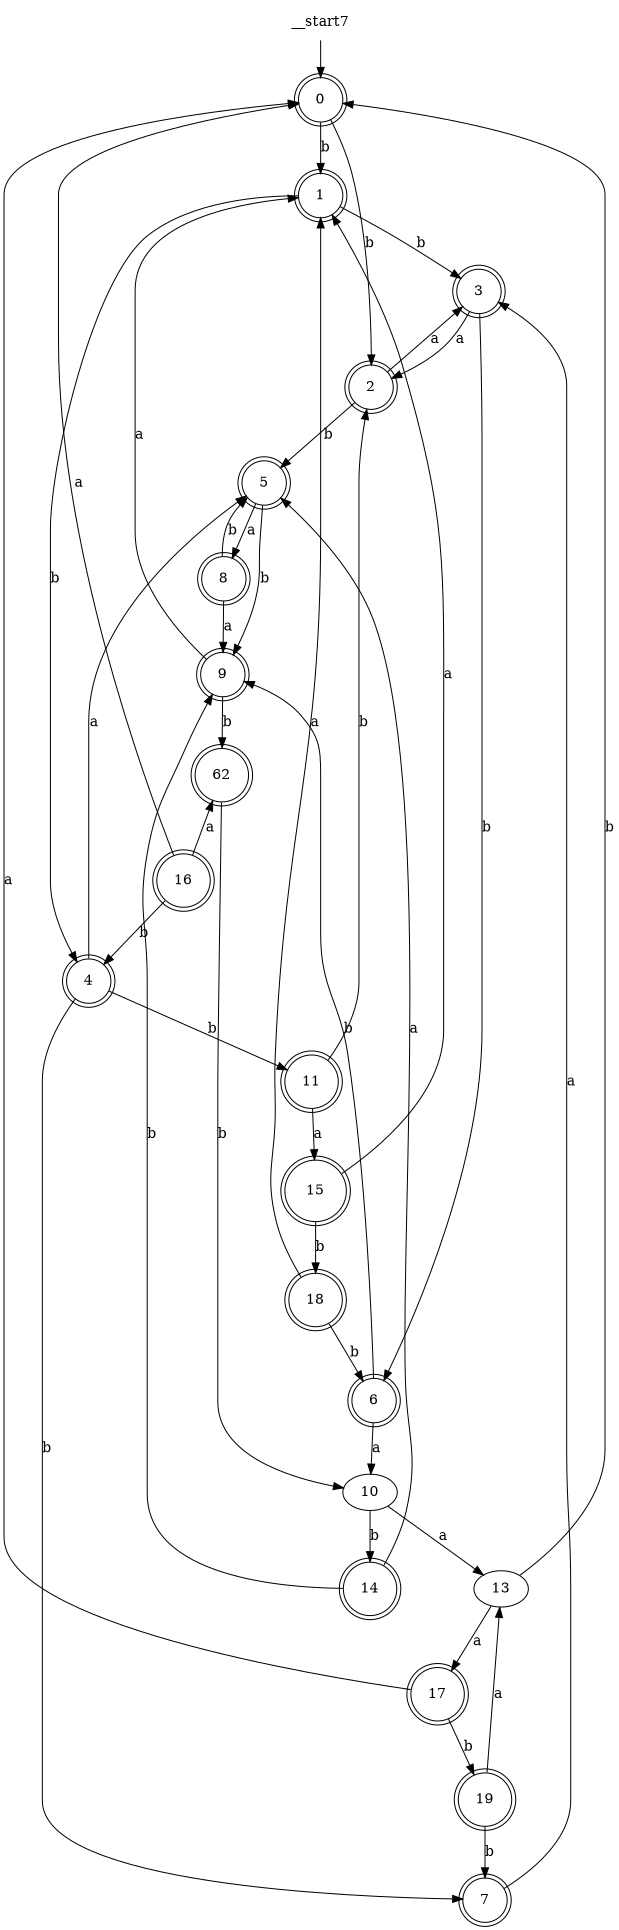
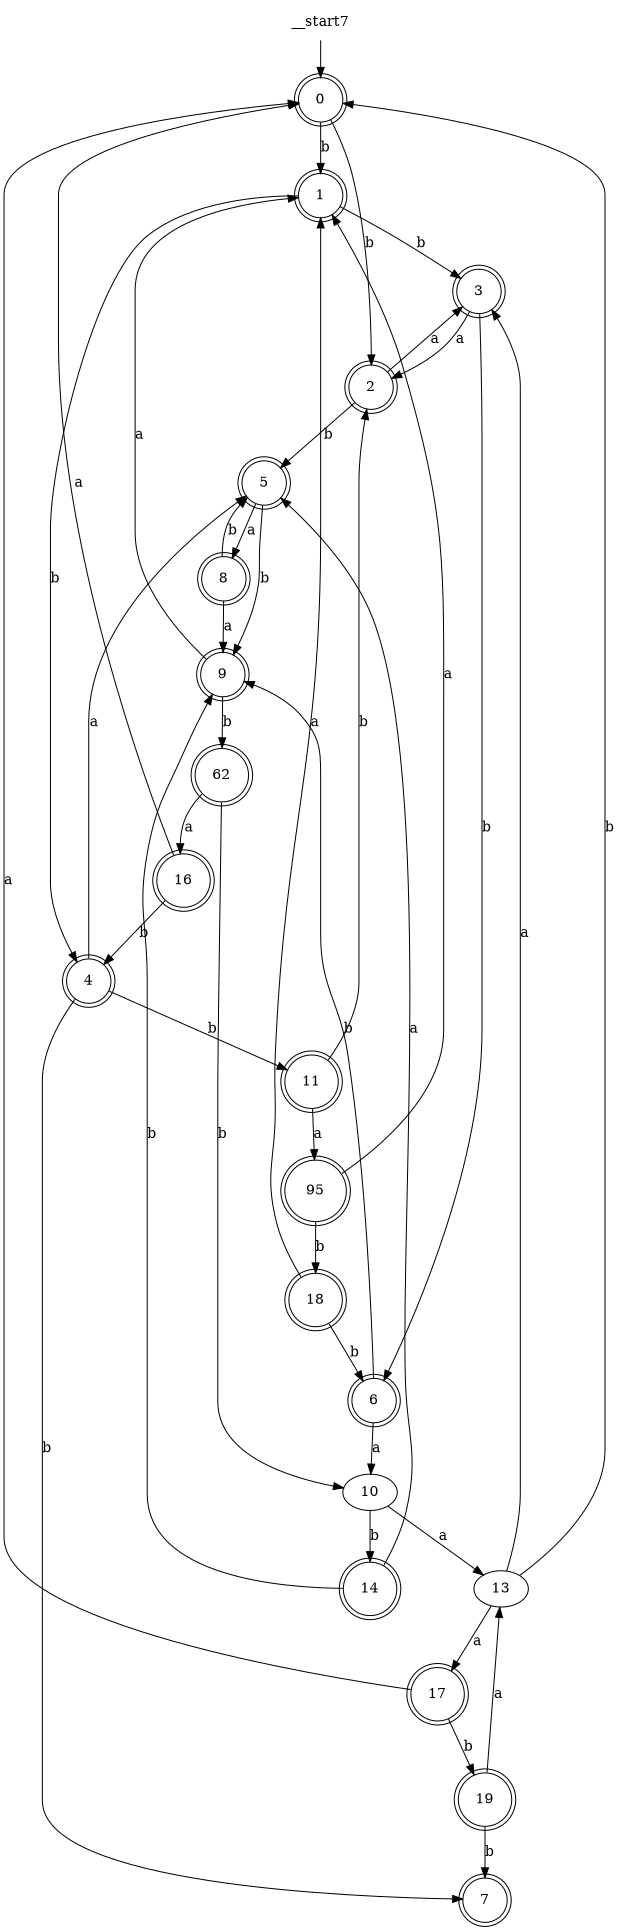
(201, 833) -> (186, 817)
(567, 1100) -> (520, 943)
(316, 1191) -> (316, 1191)
